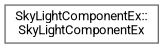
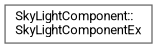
(82, 24) -> (79, 24)
